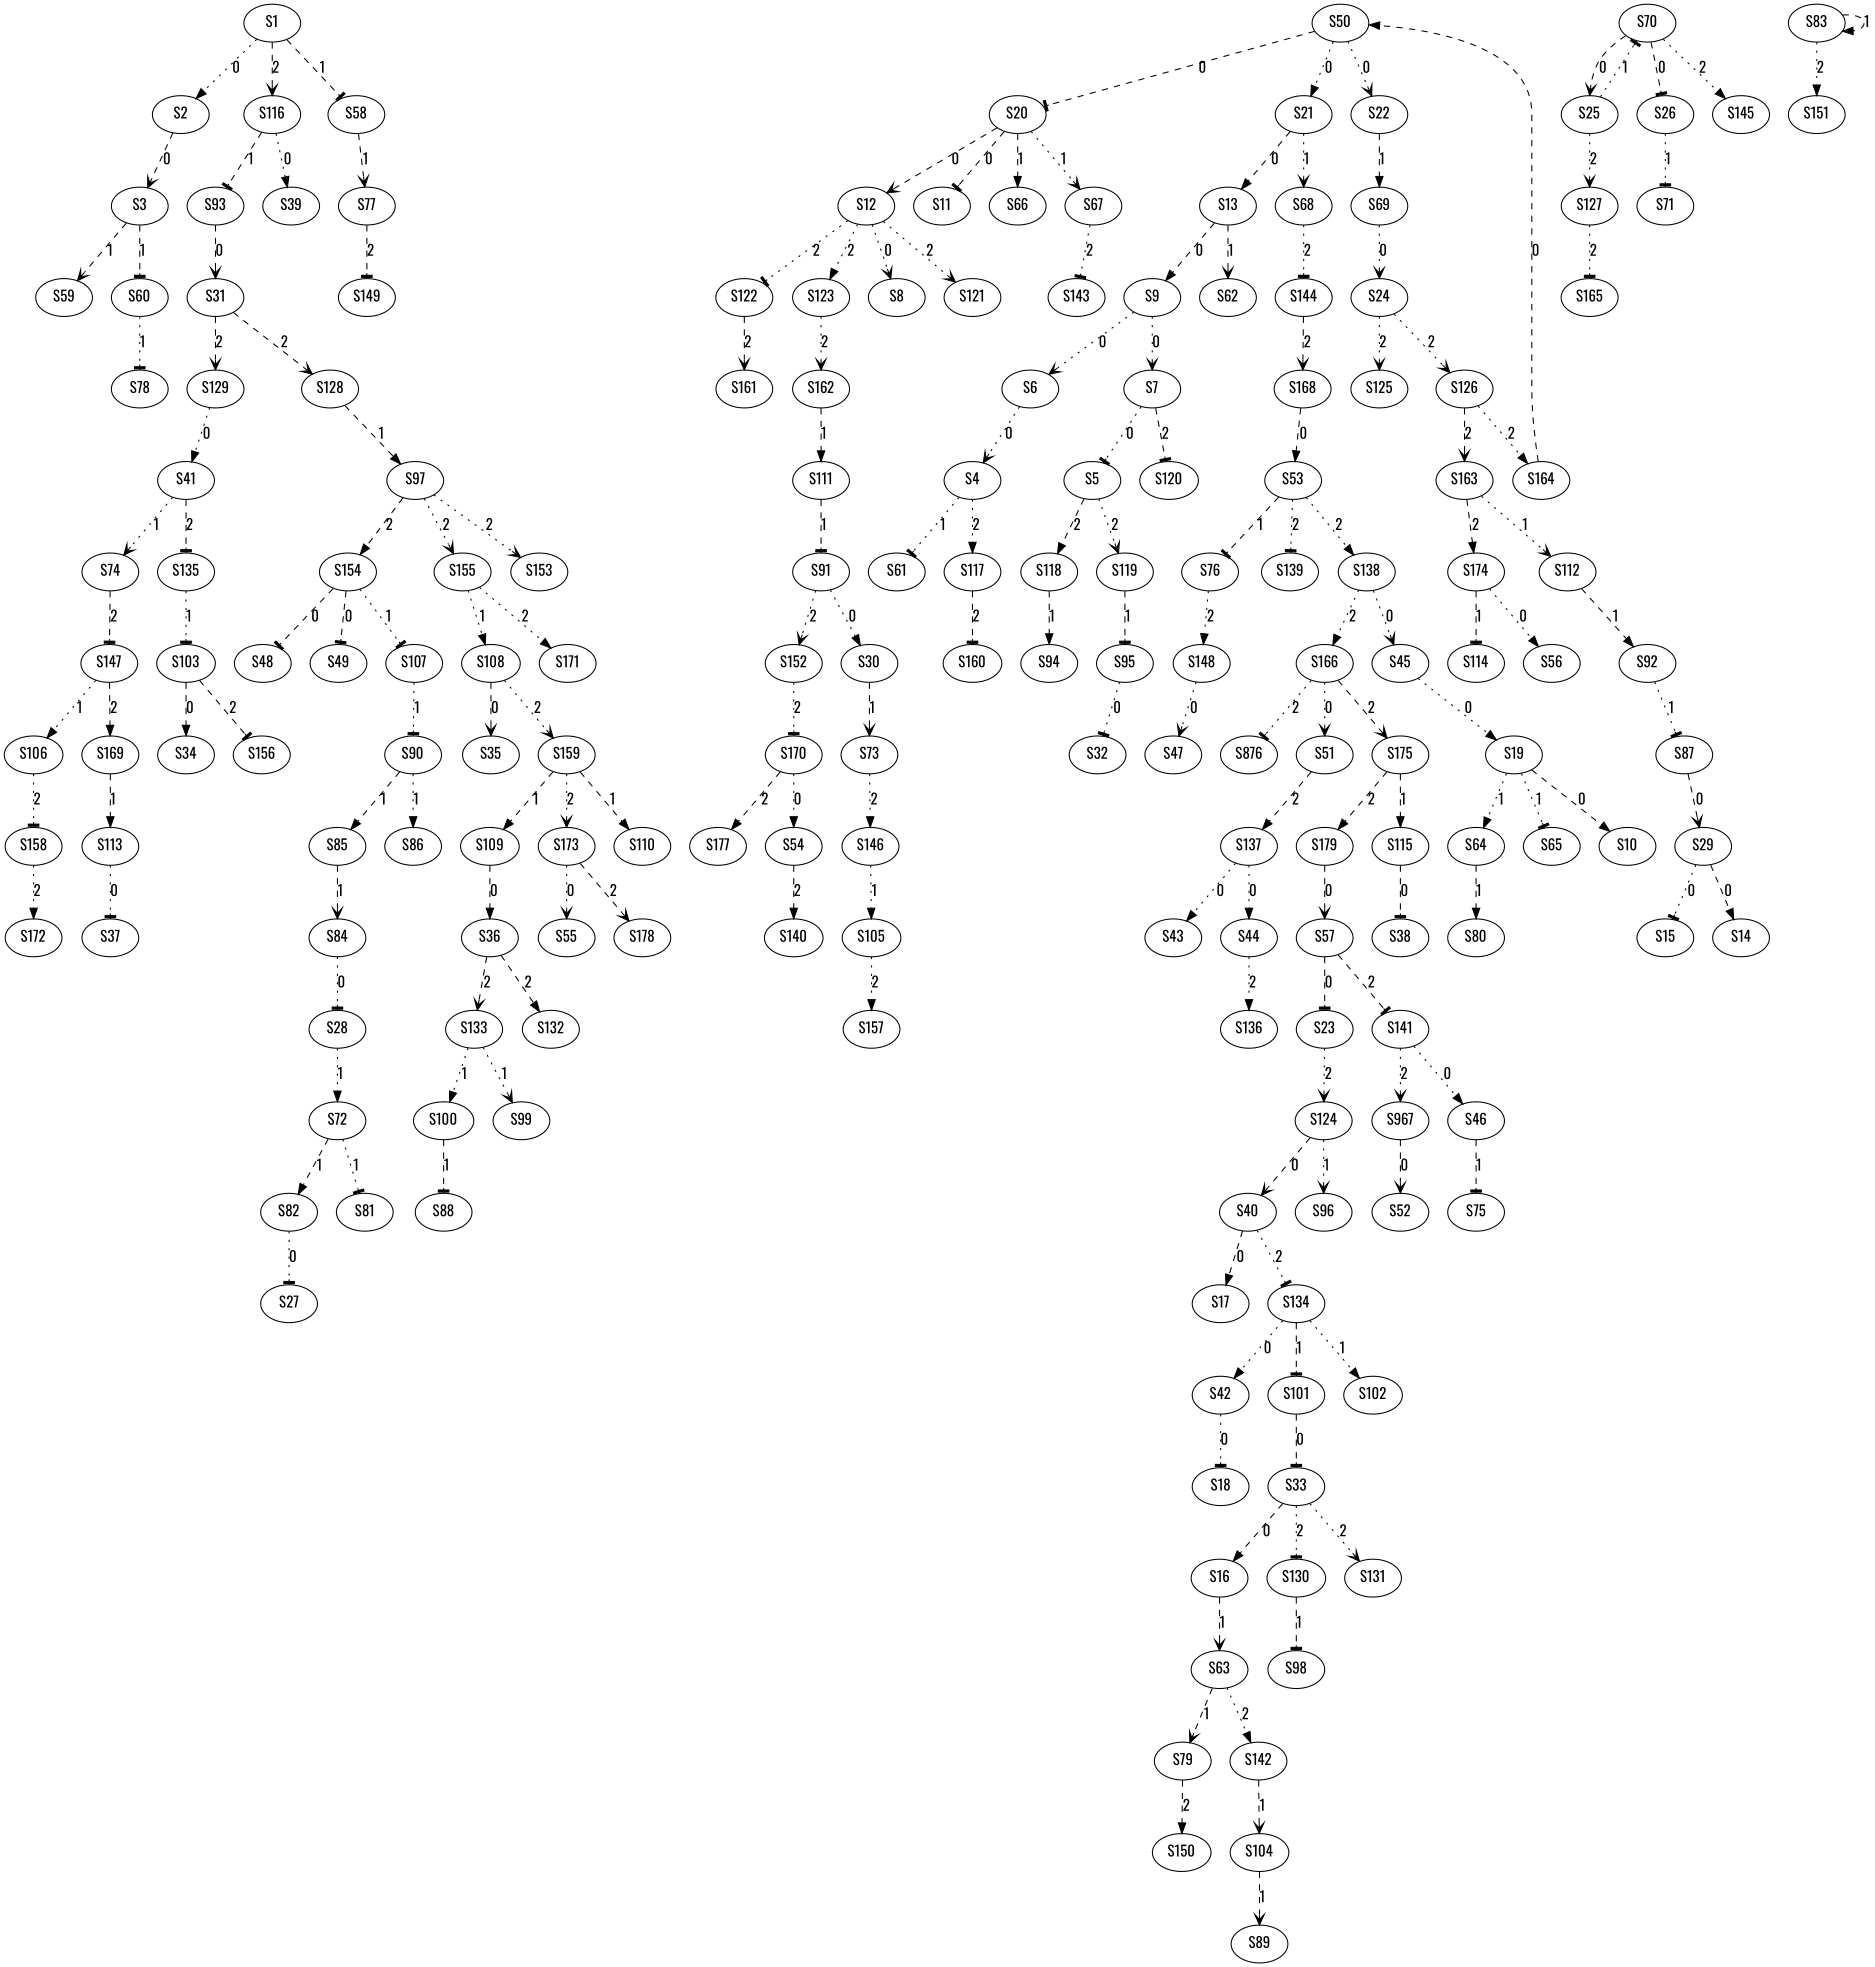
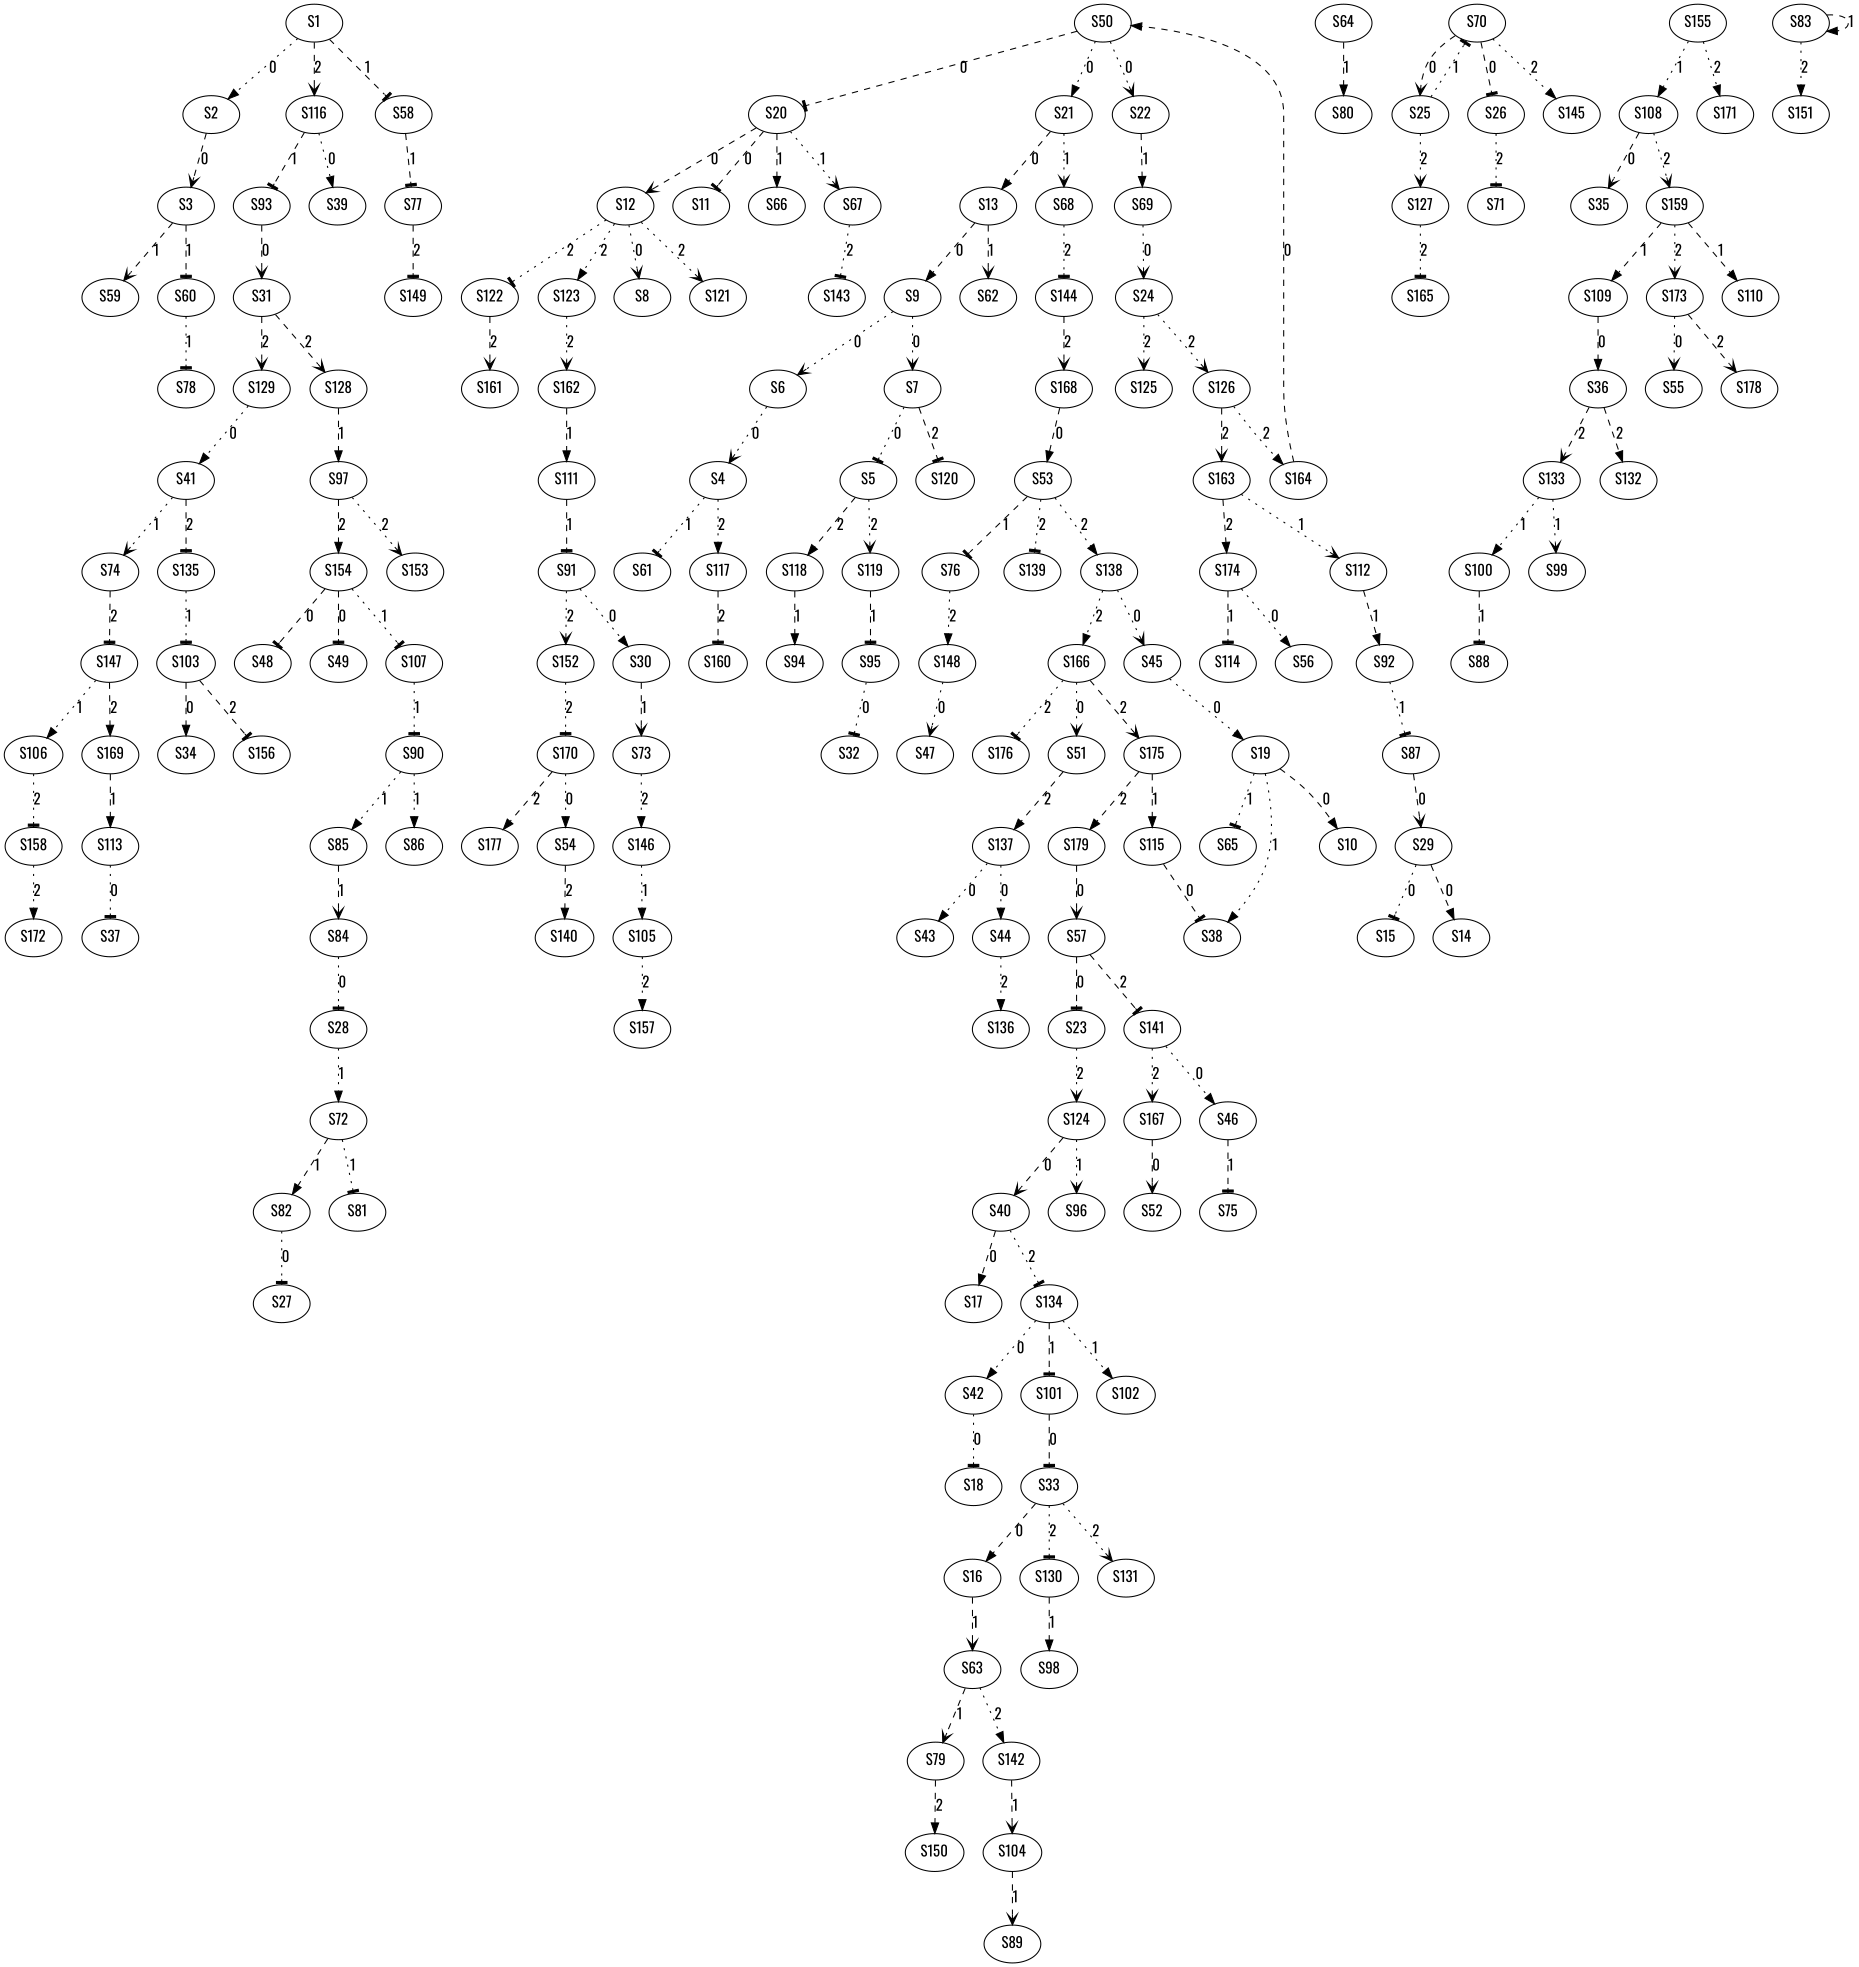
(361, 155) -> (408, 158)
(1668, 160) -> (1500, 160)
(436, 521) -> none
(1249, 755) -> (1001, 755)
(1497, 796) -> (1270, 849)
(379, 797) -> (380, 797)
(1400, 1121) -> (1152, 1121)
(1296, 1621) -> (1049, 1619)
